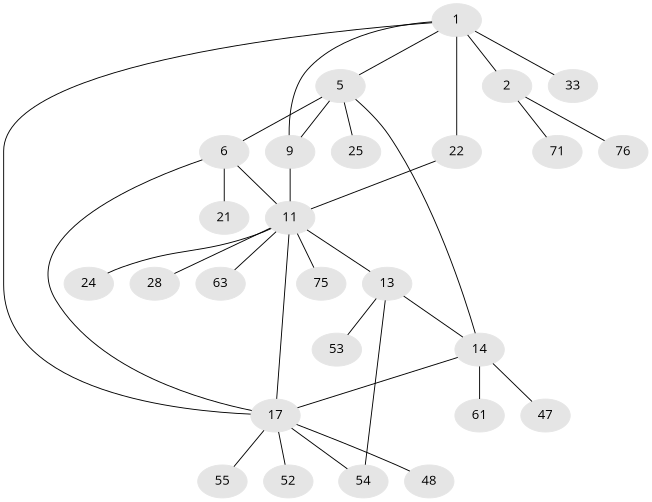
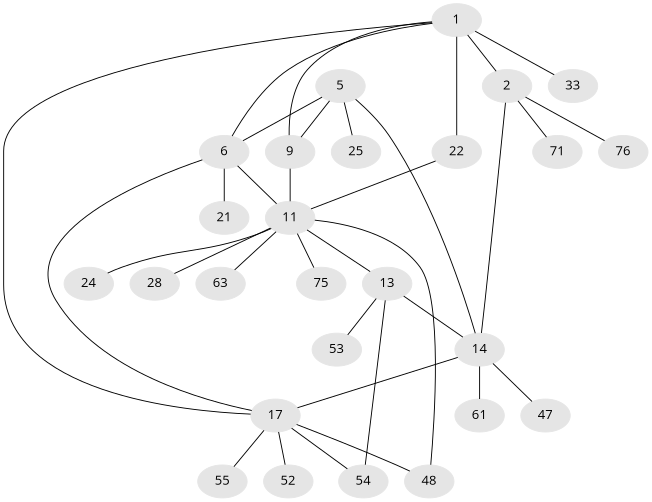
(399, 53) -> (311, 57)
none -> (494, 218)
(283, 317) -> (432, 306)
